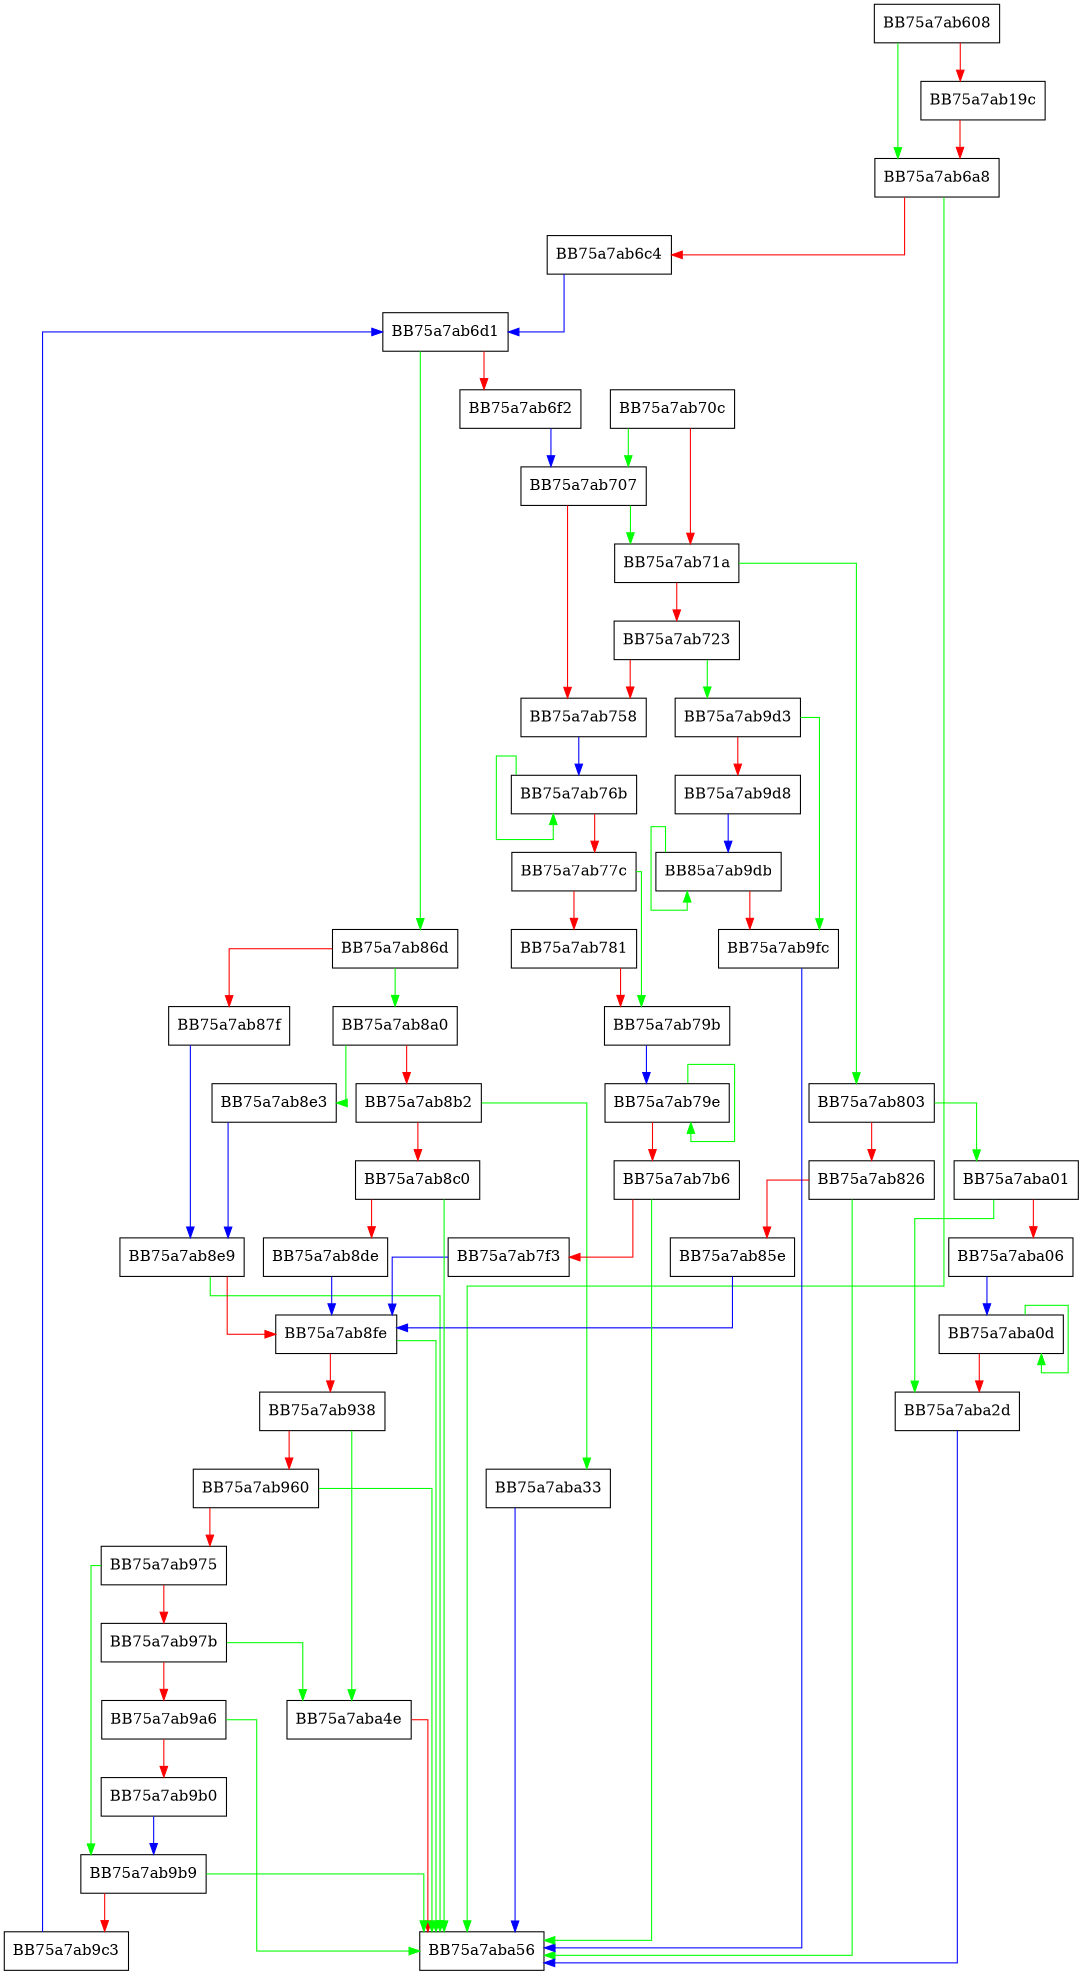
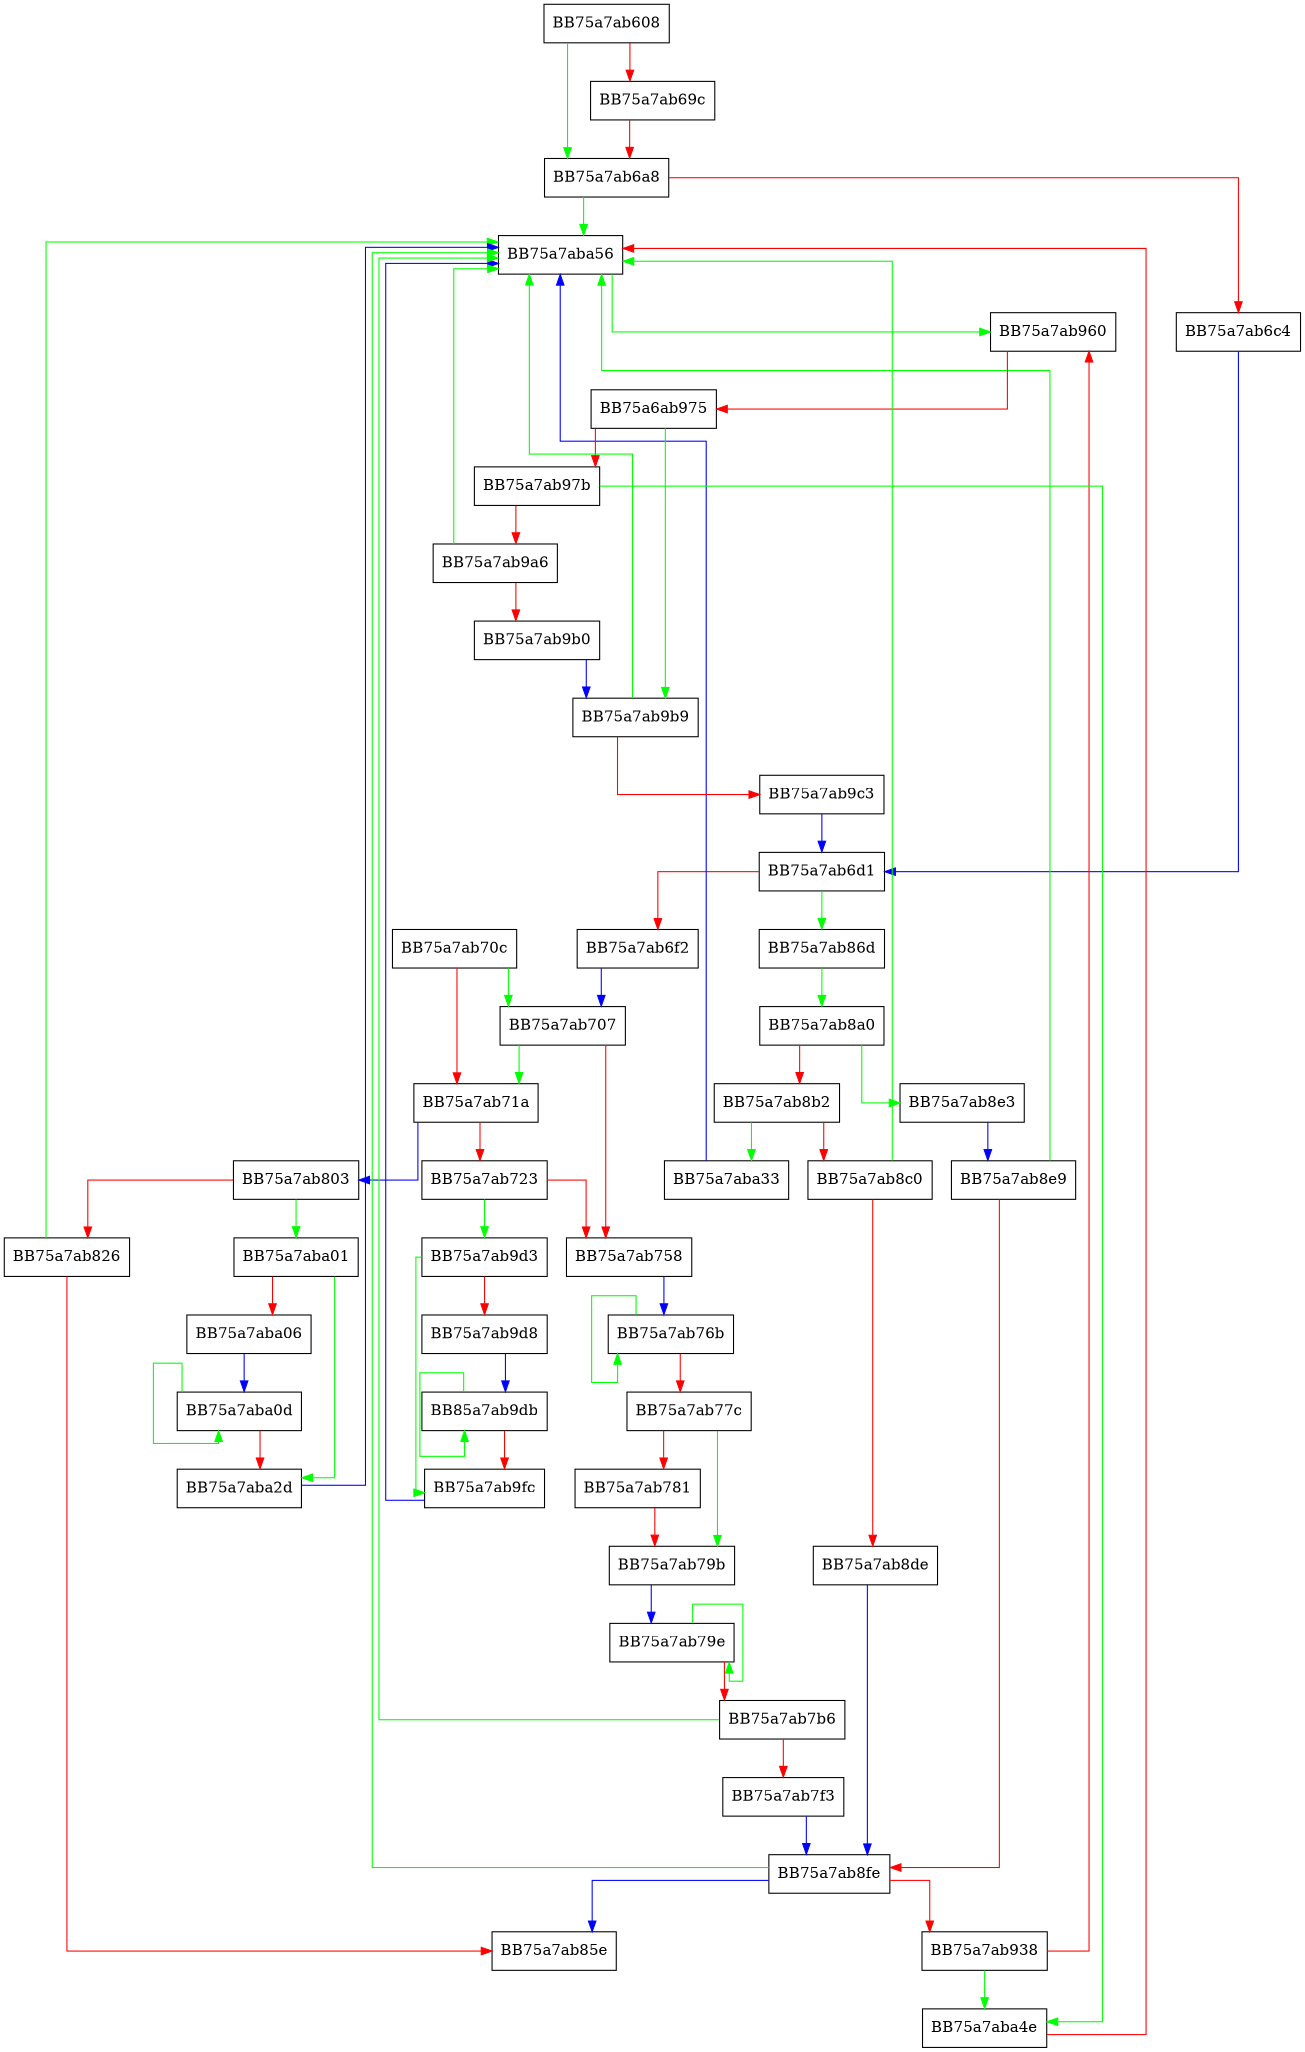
(983, 101) -> (653, 101)
(856, 759) -> (418, 1175)
(229, 1026) -> none
(596, 1328) -> (660, 1880)
(164, 1566) -> (654, 409)
(432, 1648) -> (767, 332)
